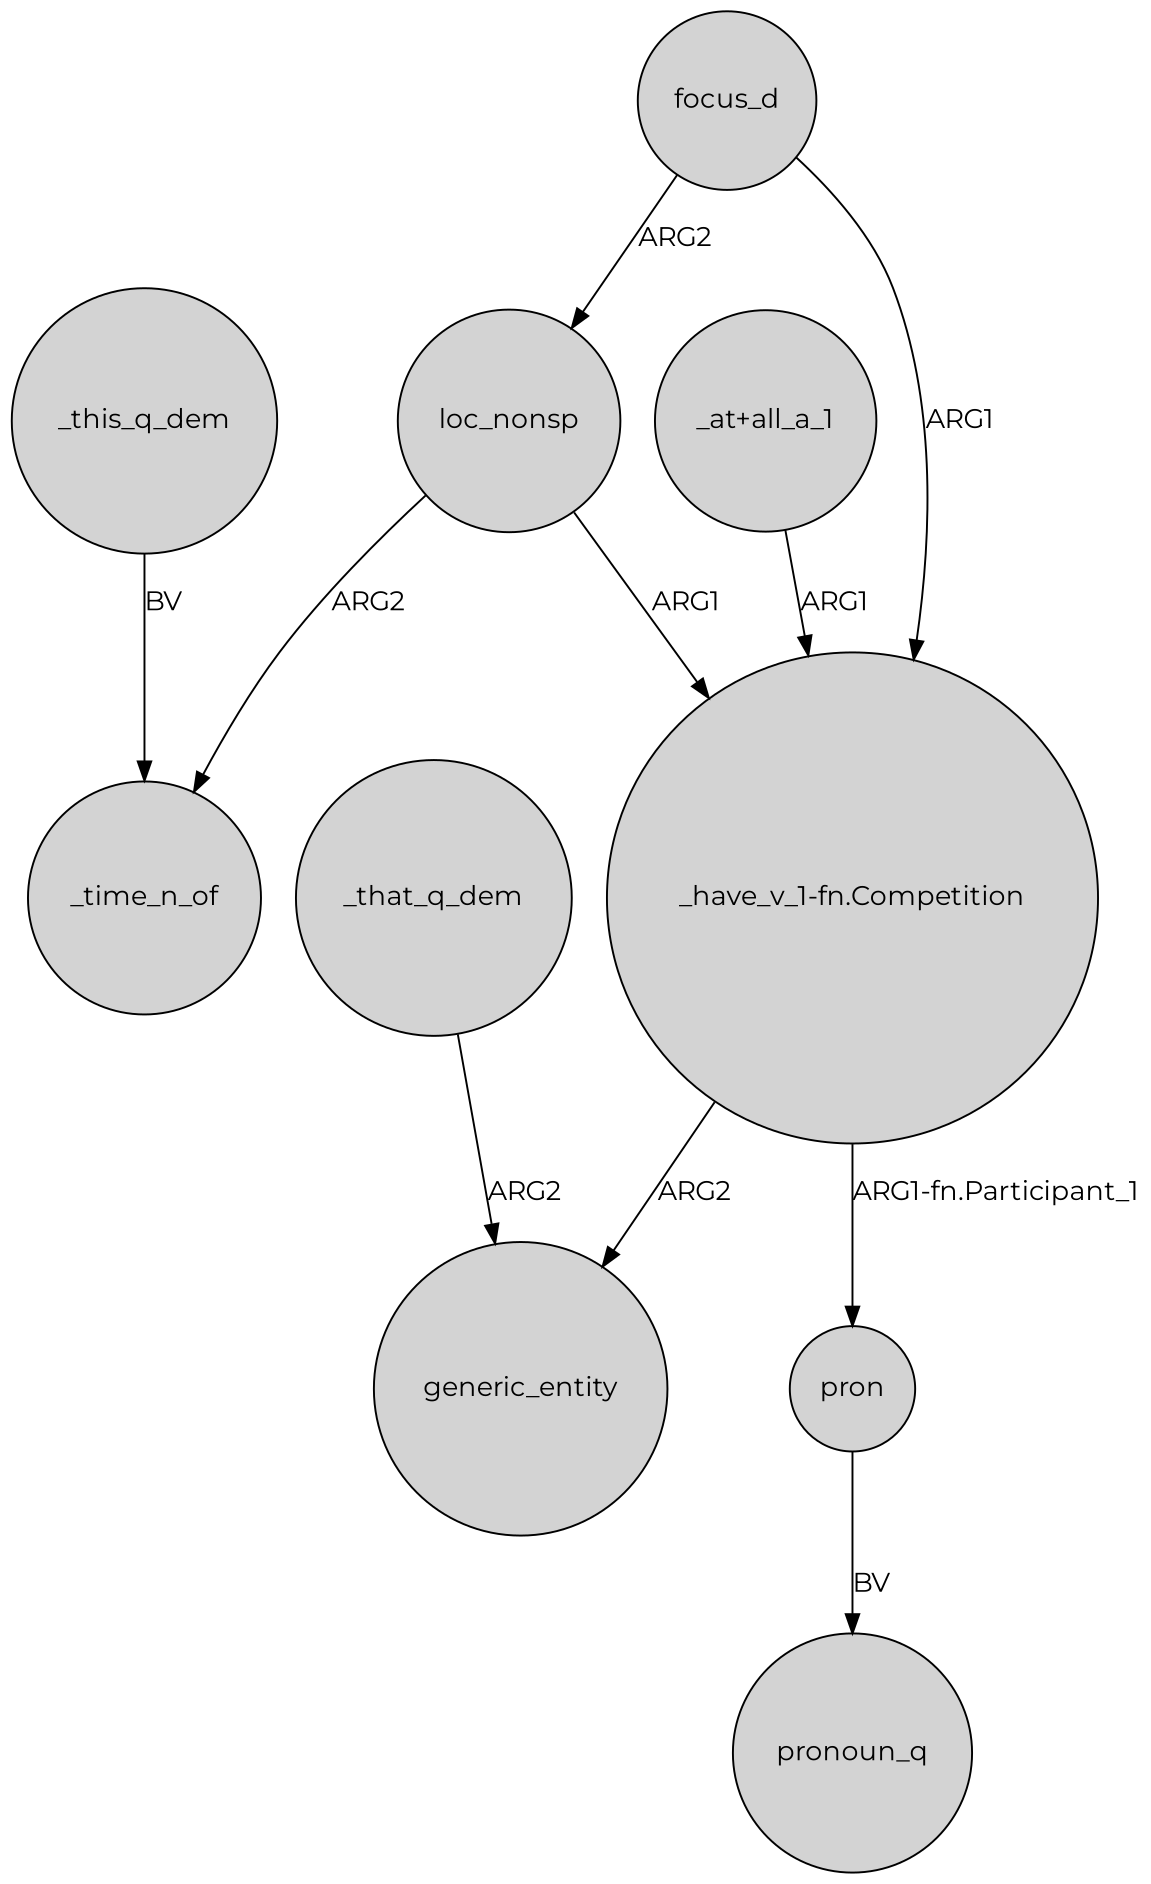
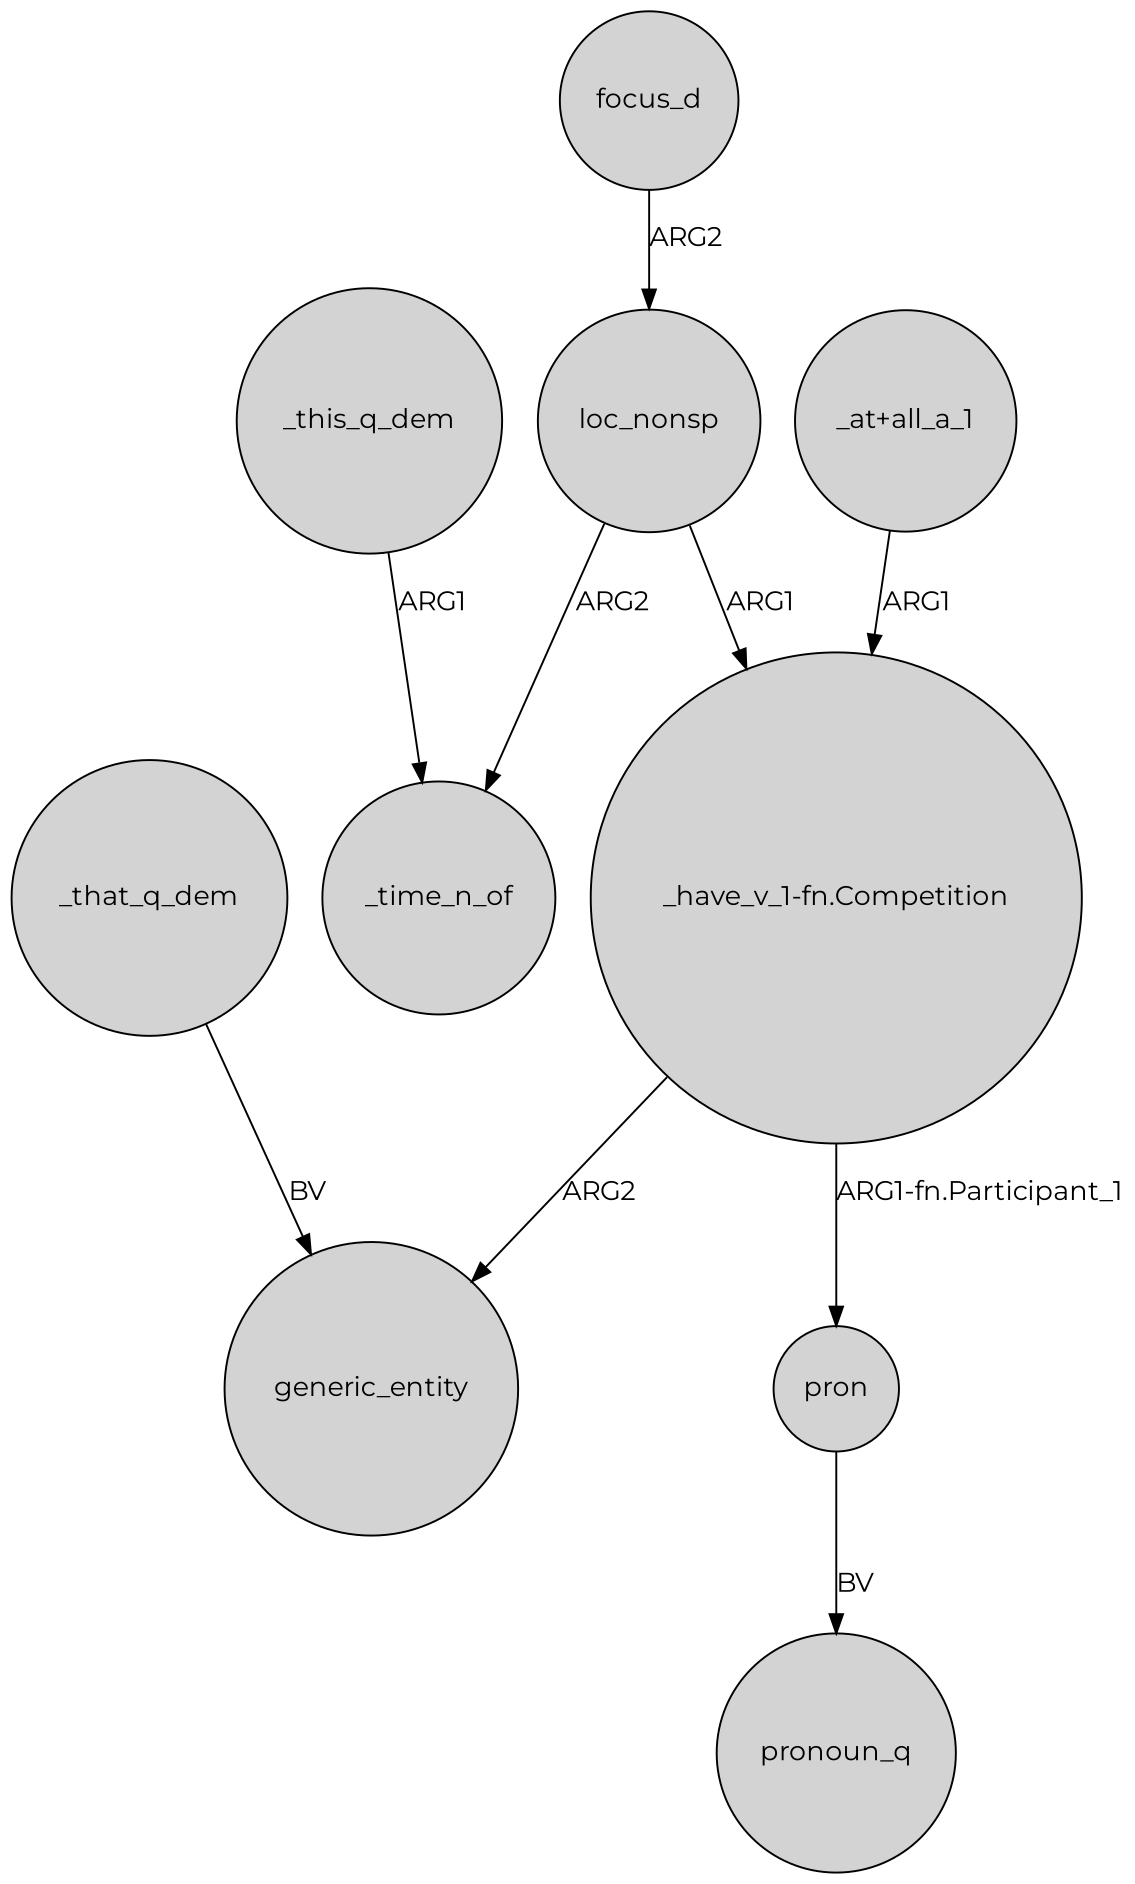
(918, 381) -> none
(164, 603) -> (433, 603)
(525, 1193) -> (308, 1193)
